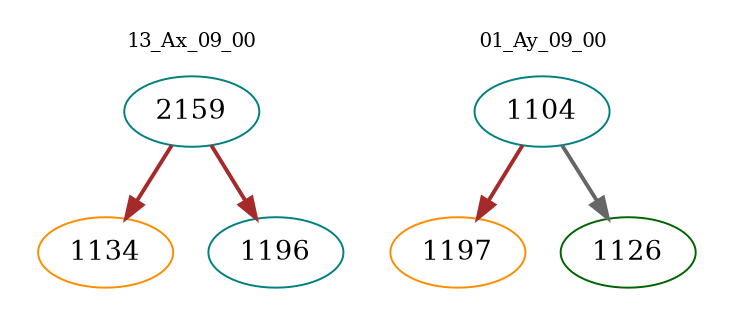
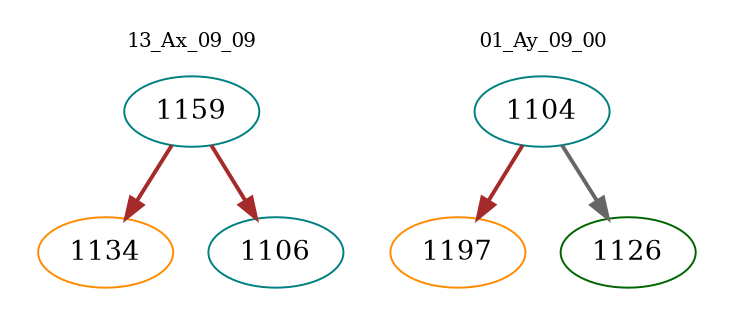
(192, 42) -> (192, 42)
(192, 112) -> (192, 112)
(276, 252) -> (276, 252)
